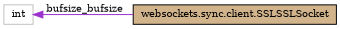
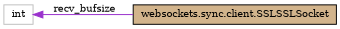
(83, 9) -> (83, 9)
